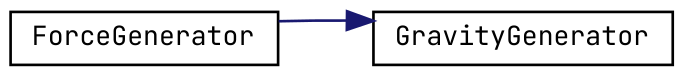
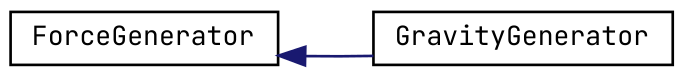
(313, 21) -> (340, 56)
